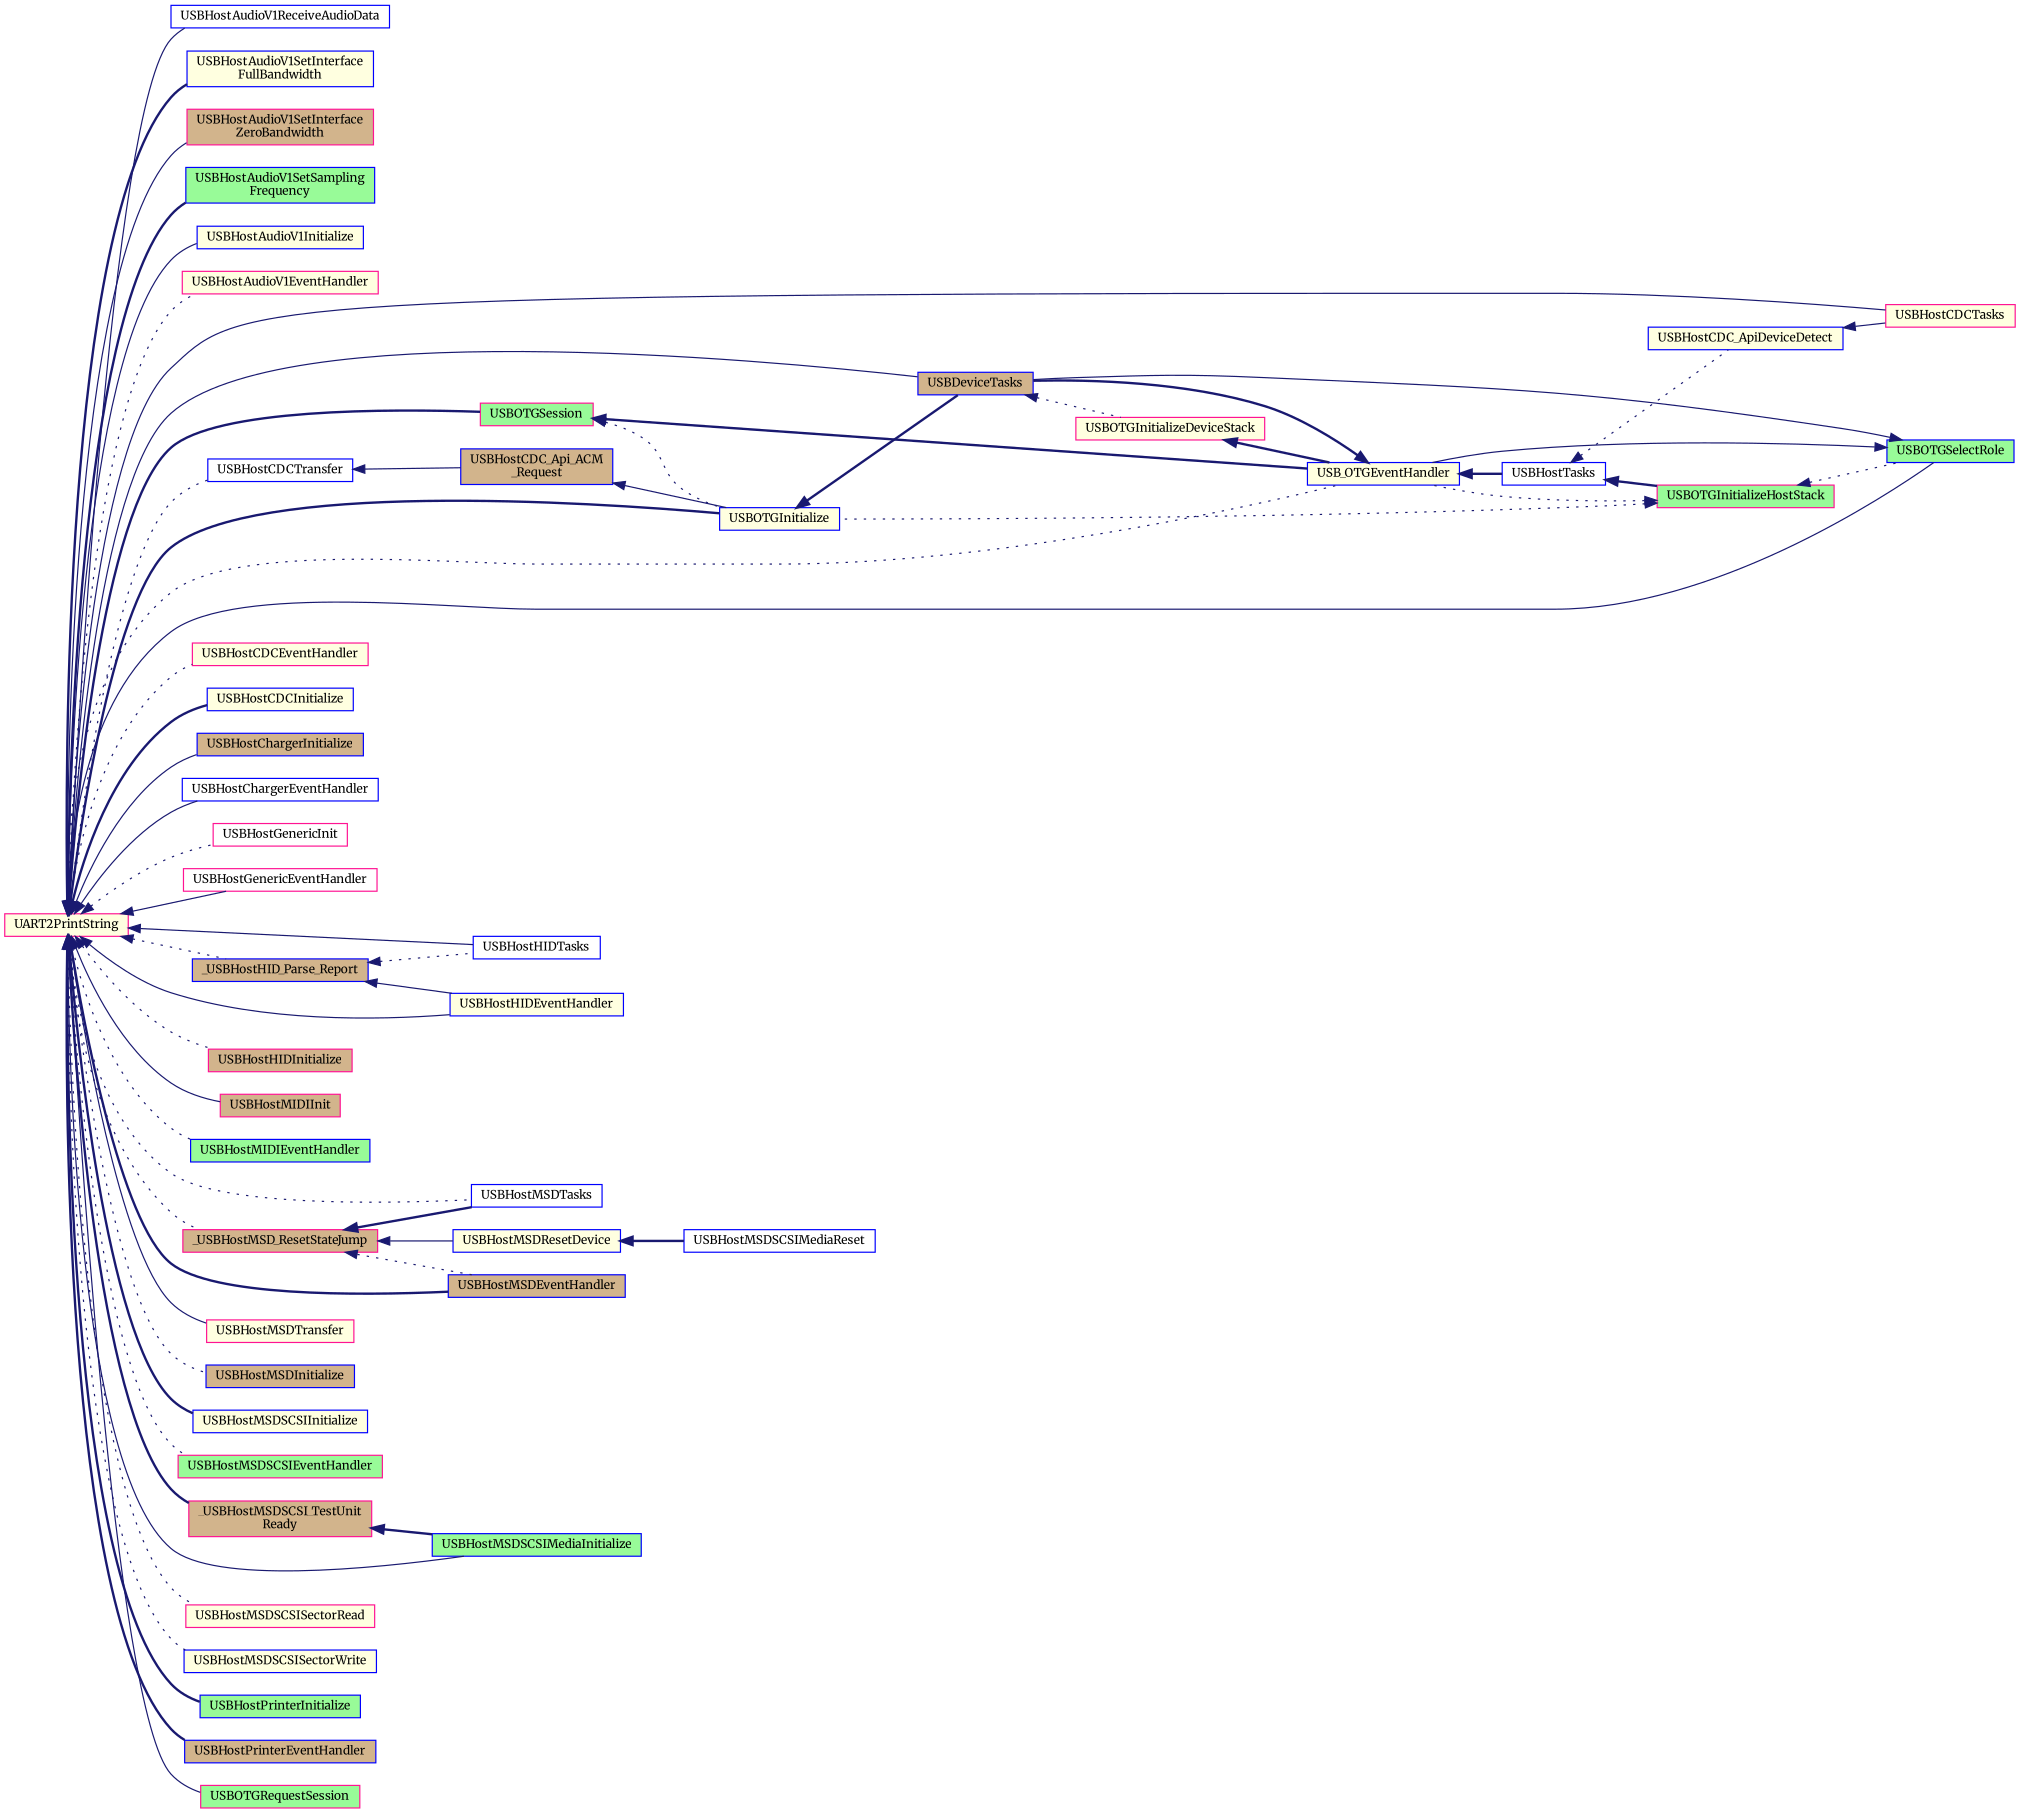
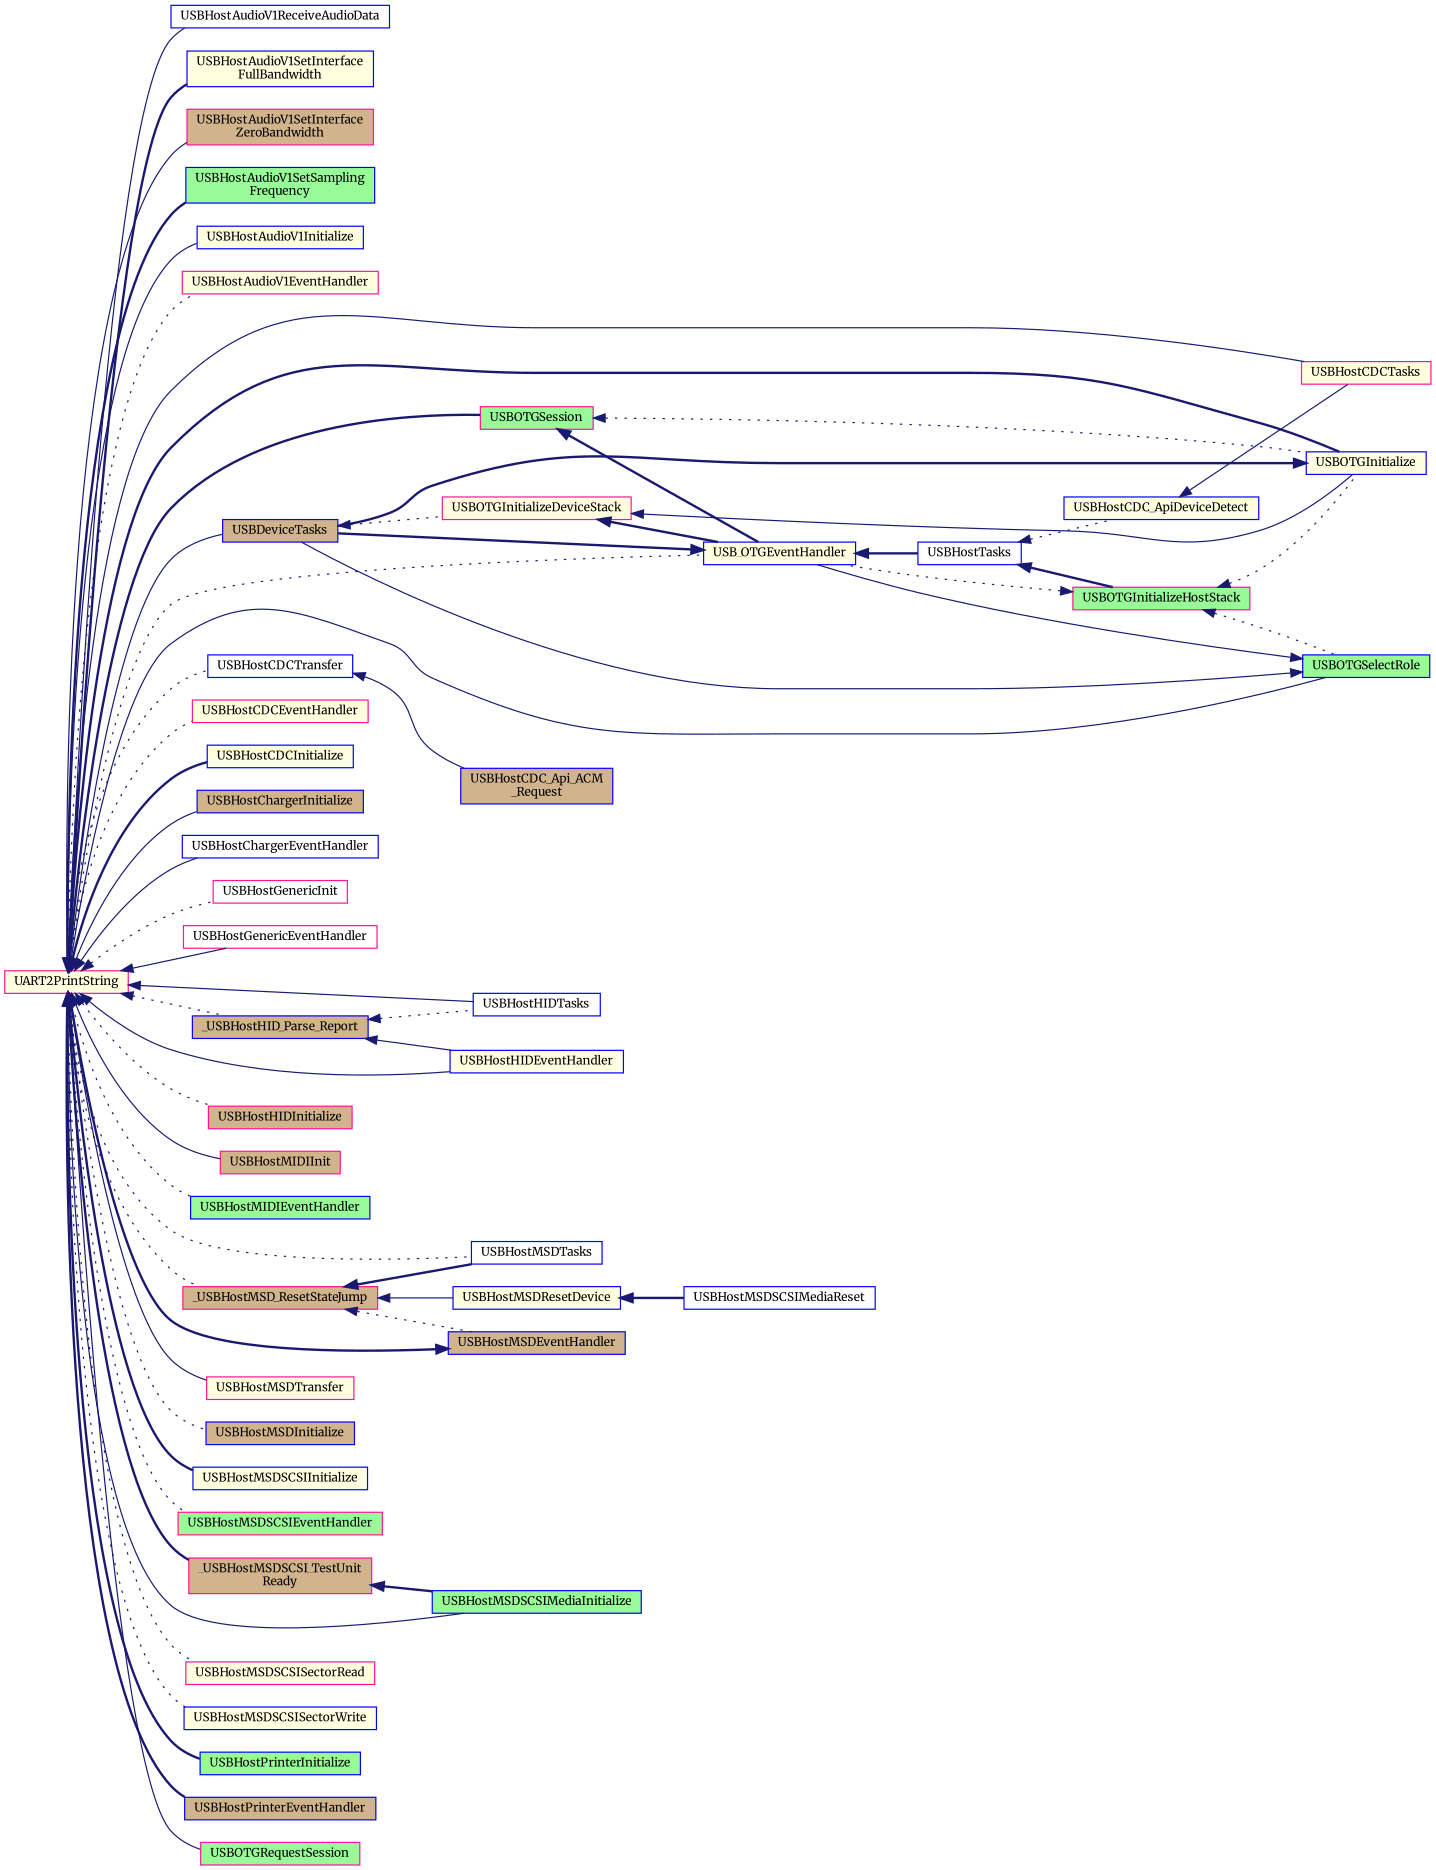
(676, 497) -> (1007, 529)
(154, 1243) -> (148, 1290)
